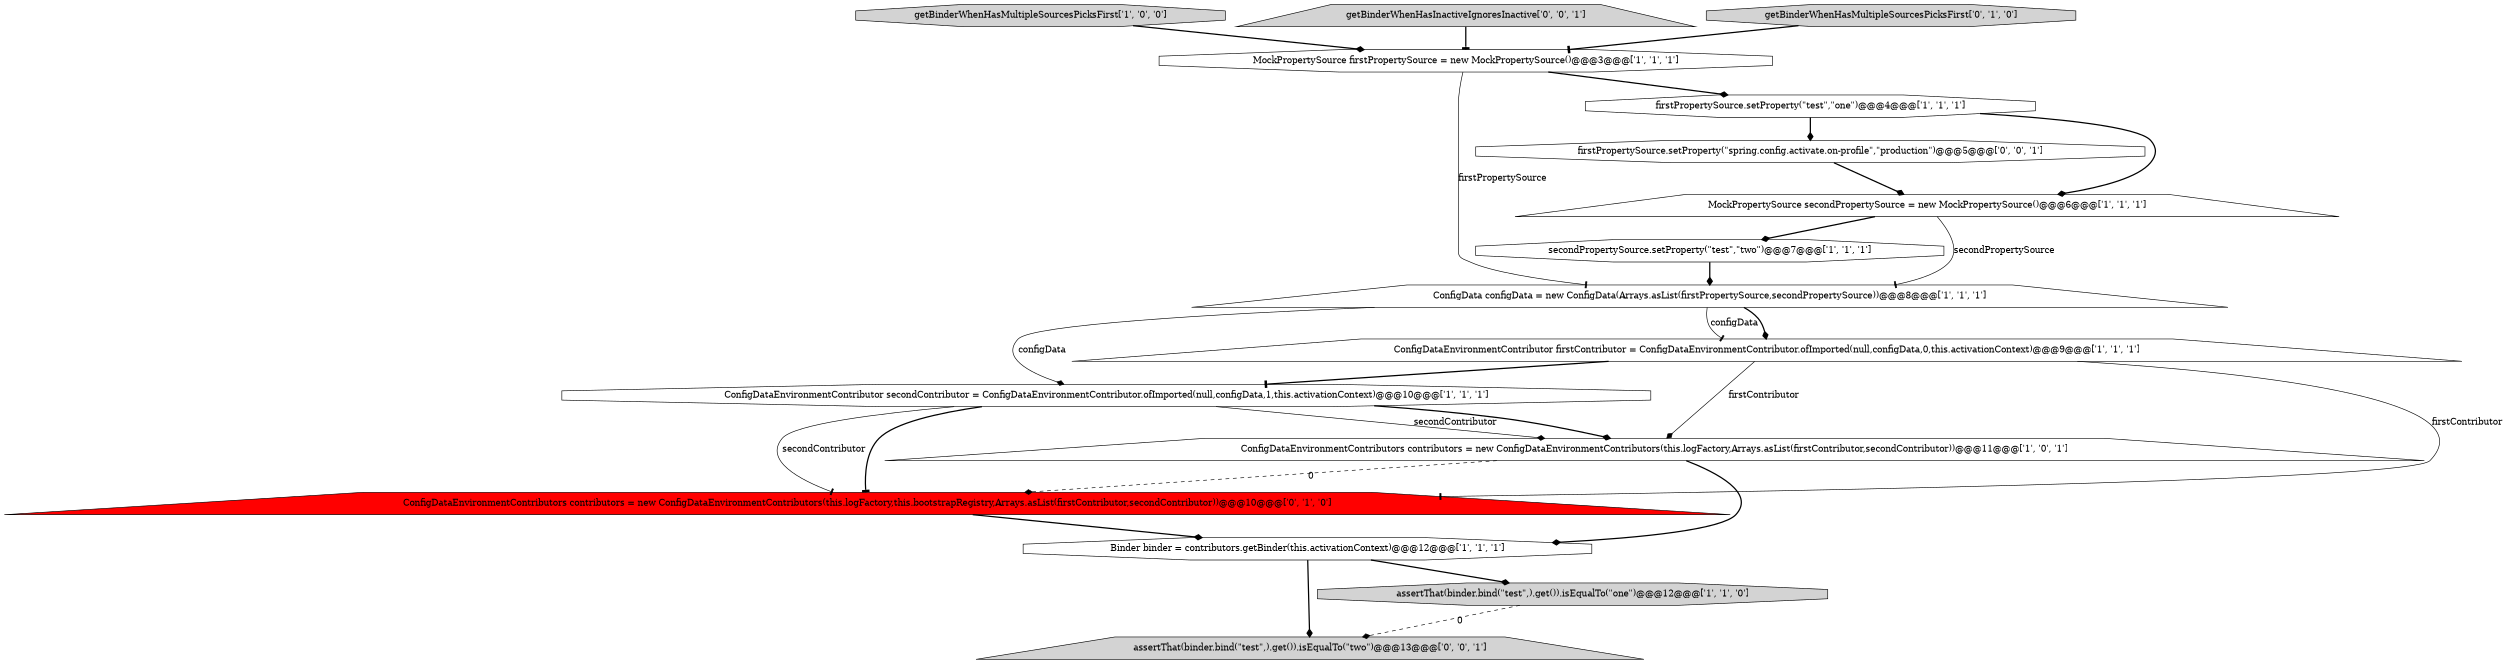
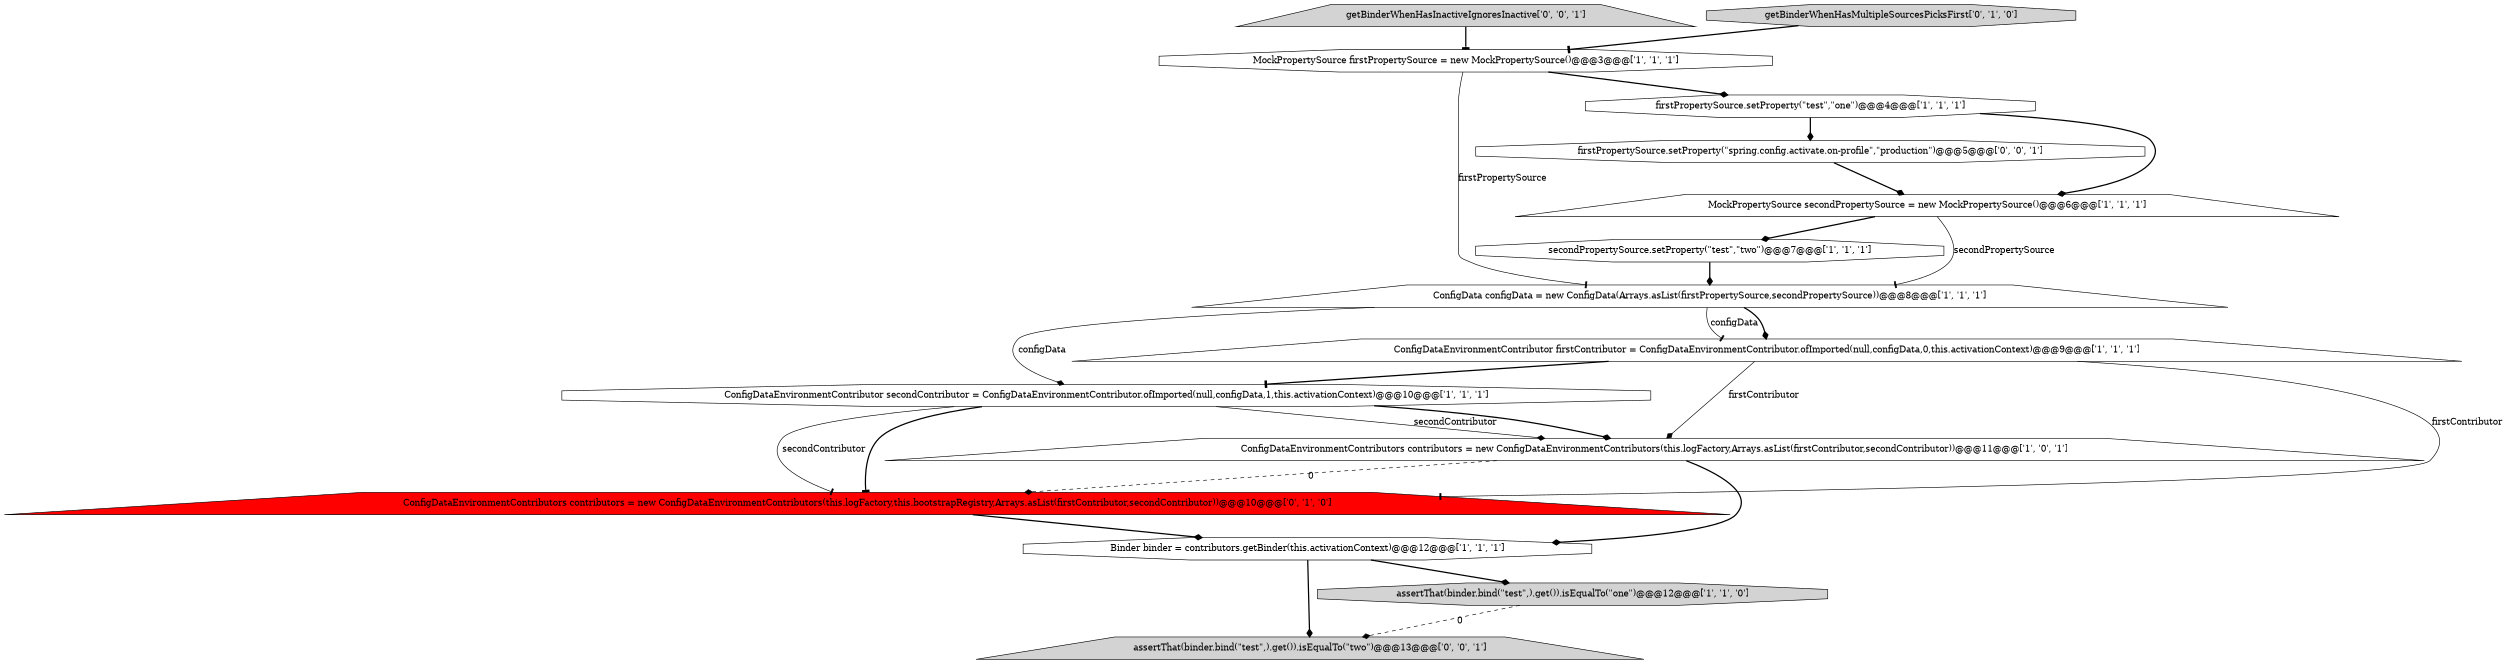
(1041, 16) -> none
